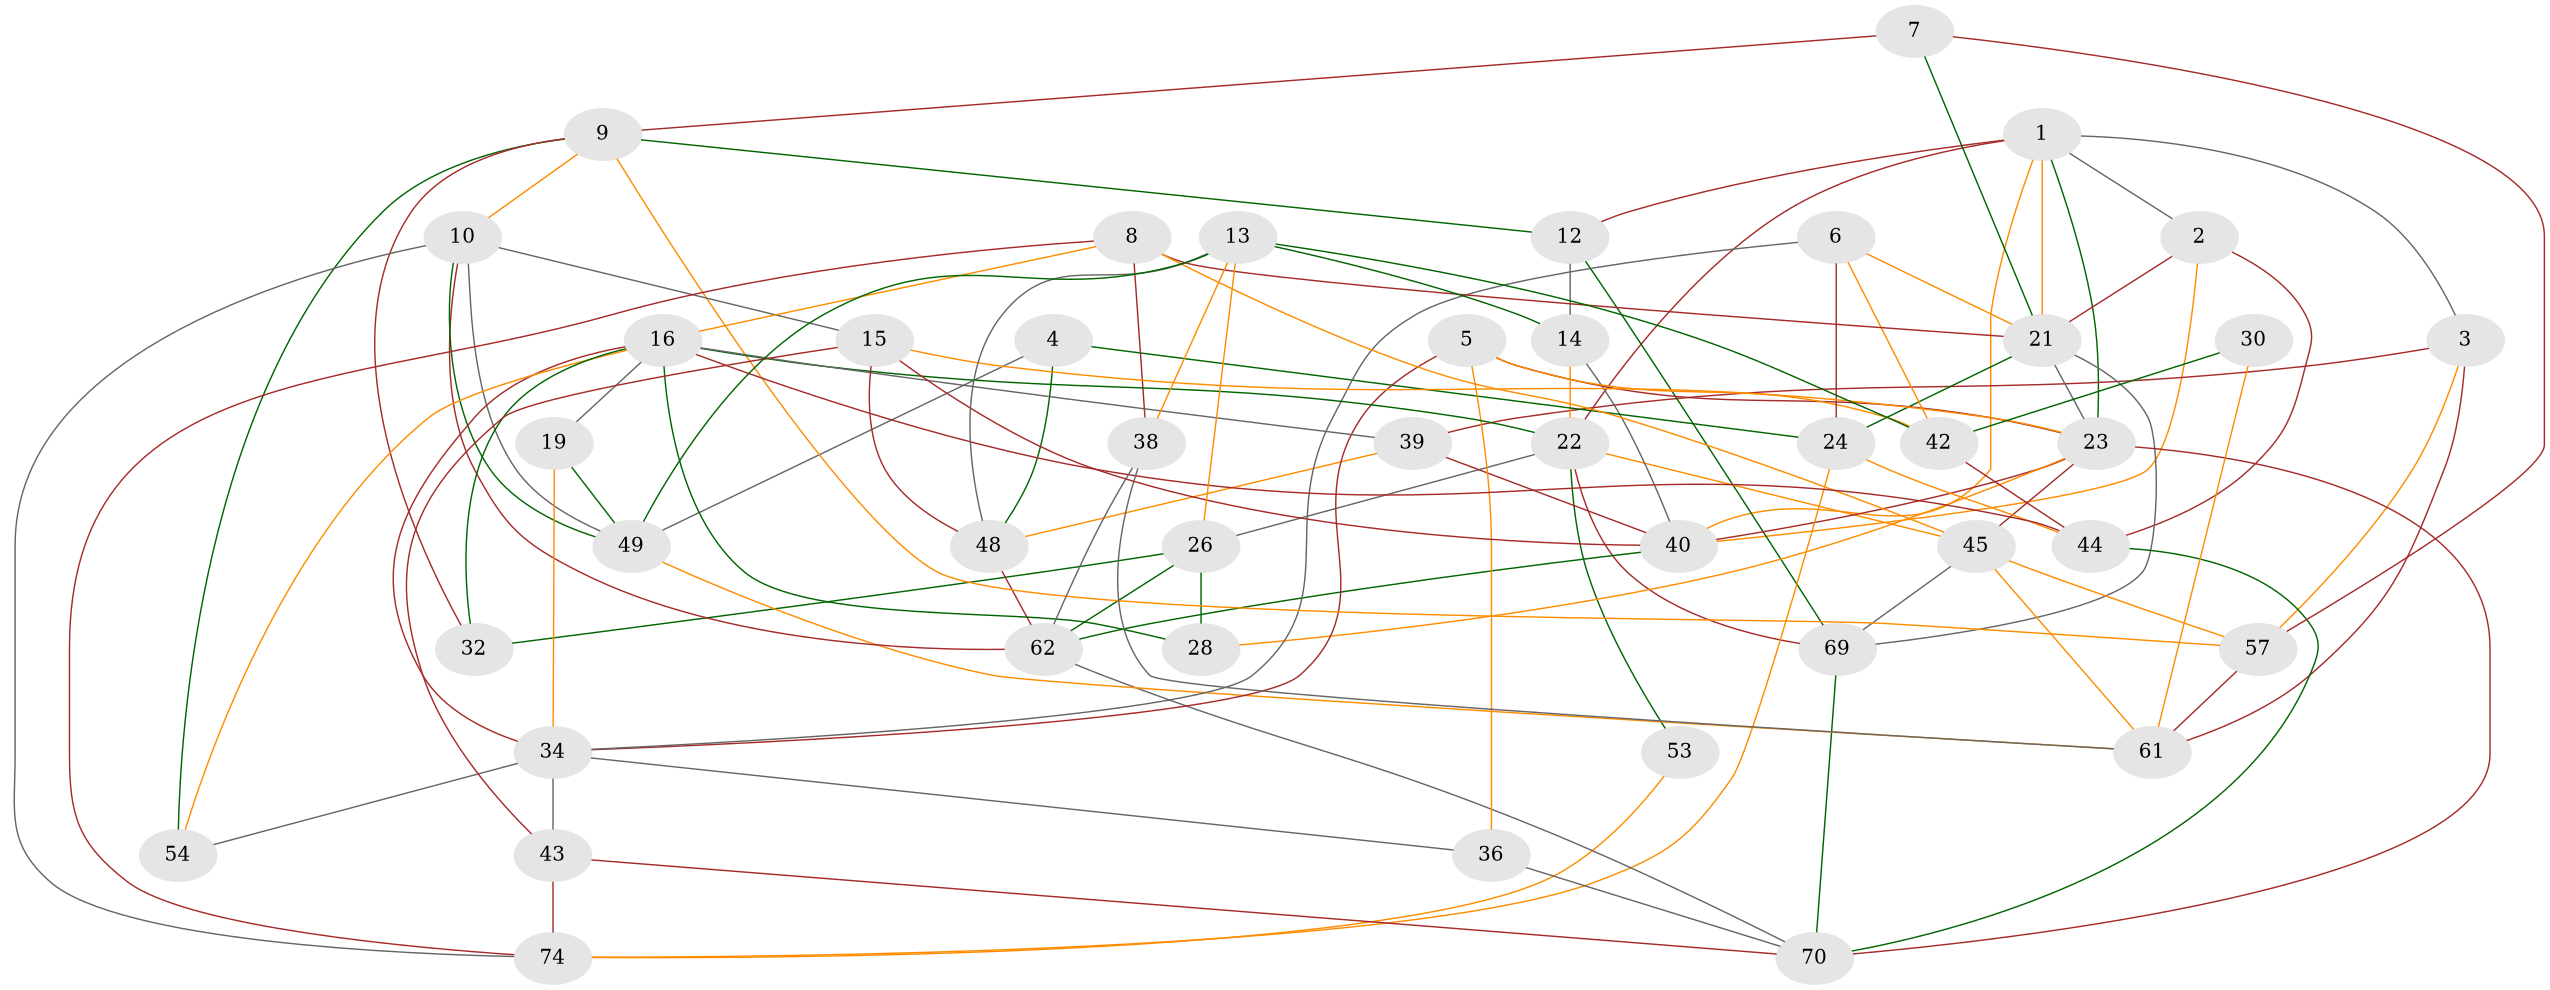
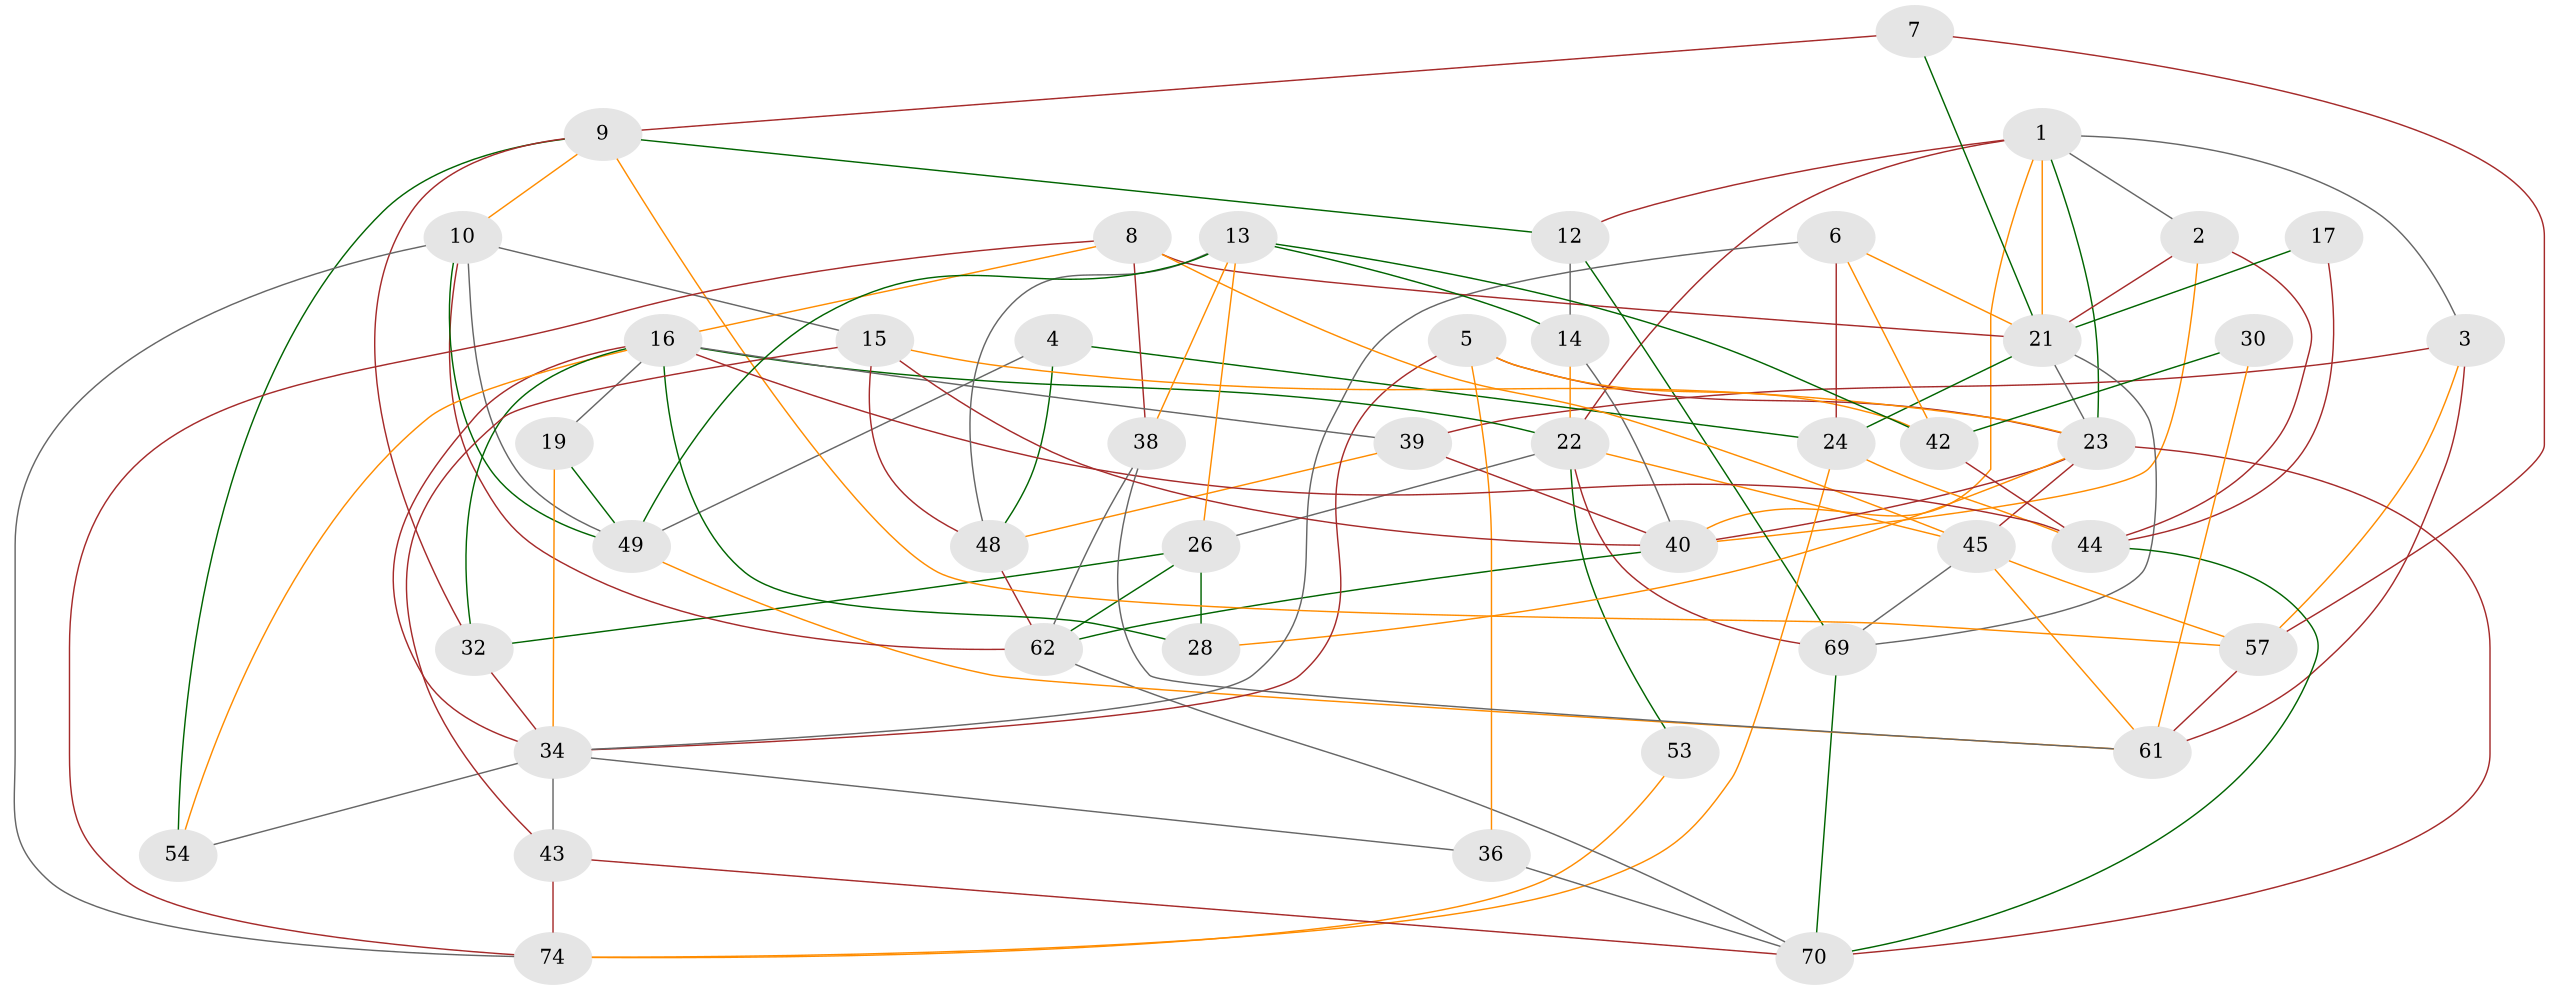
none -> (2324, 237)
none -> (514, 701)
